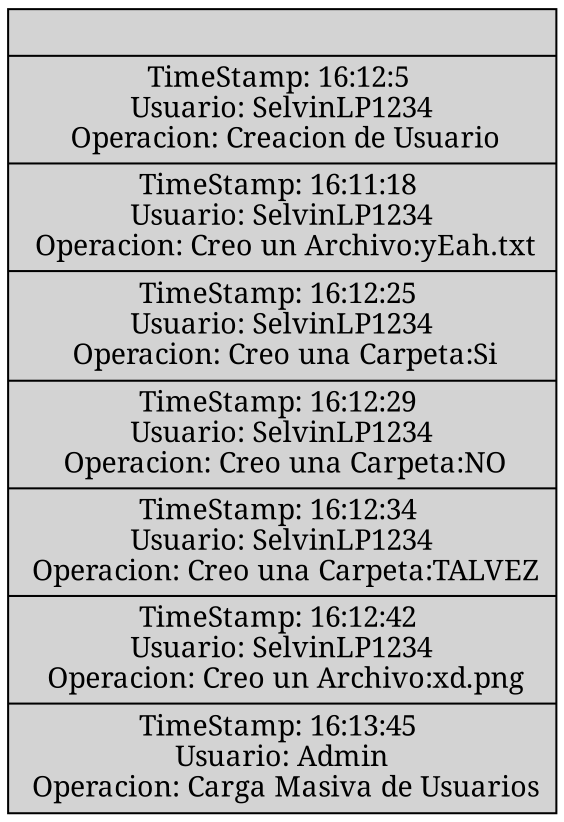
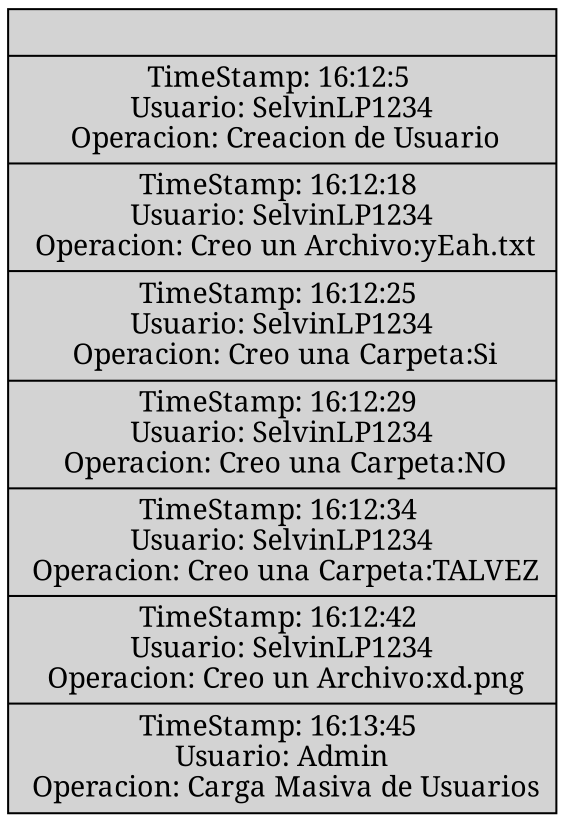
(282, 186) -> (282, 186)
